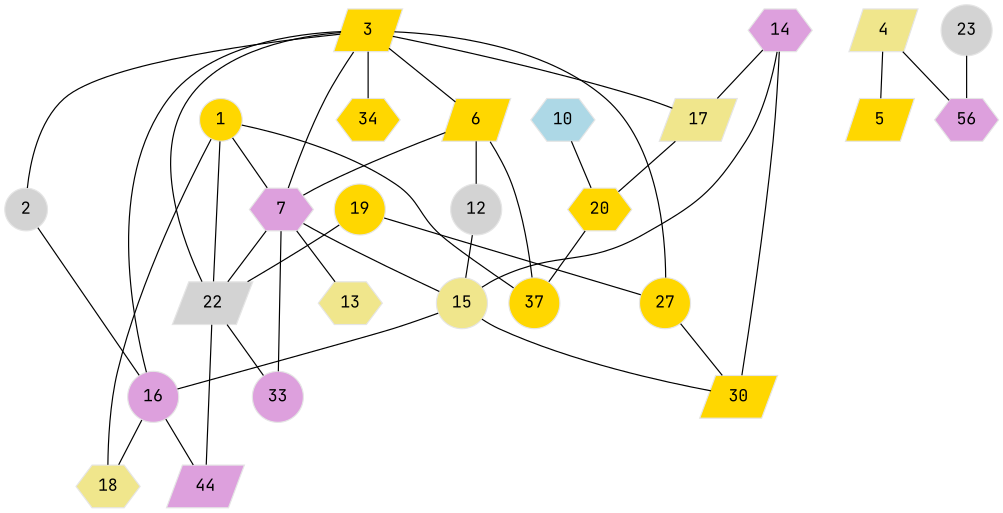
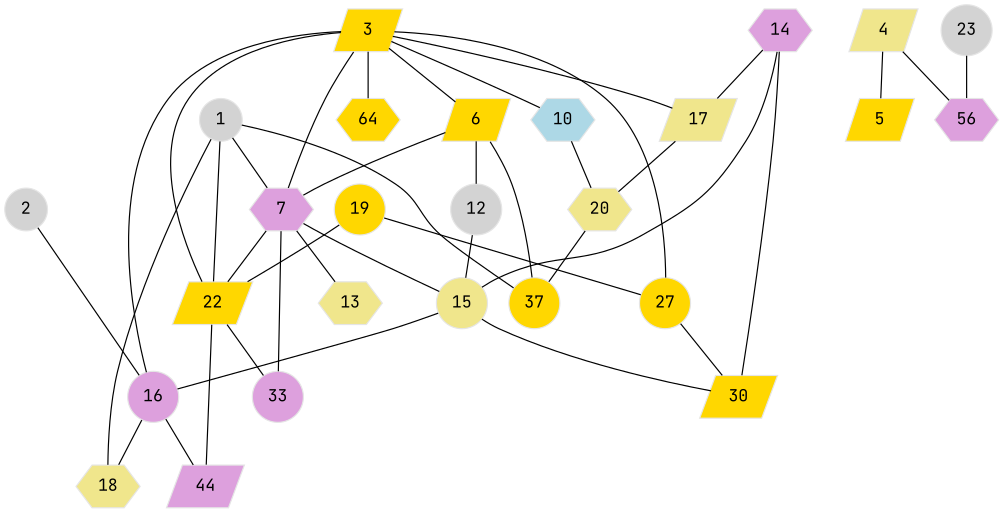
(150, 64) -> (466, 74)
(221, 120) -> (221, 120)
(368, 120) -> (368, 120)
(600, 209) -> (600, 209)
(213, 303) -> (213, 303)
